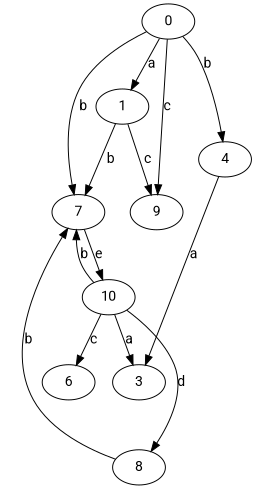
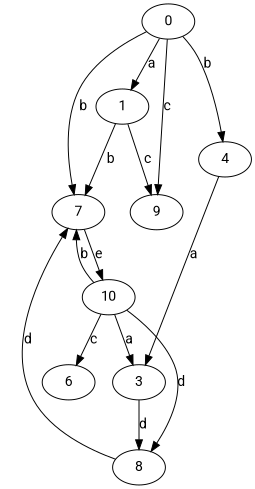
(29, 340) -> (29, 340)
none -> (139, 420)
